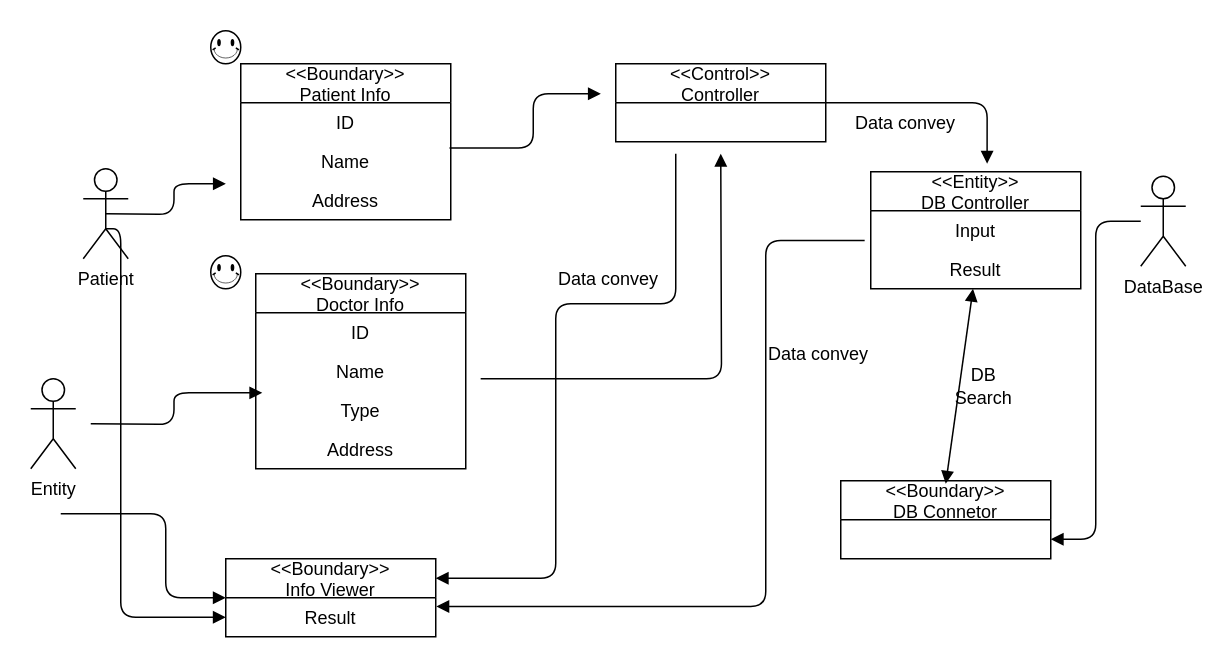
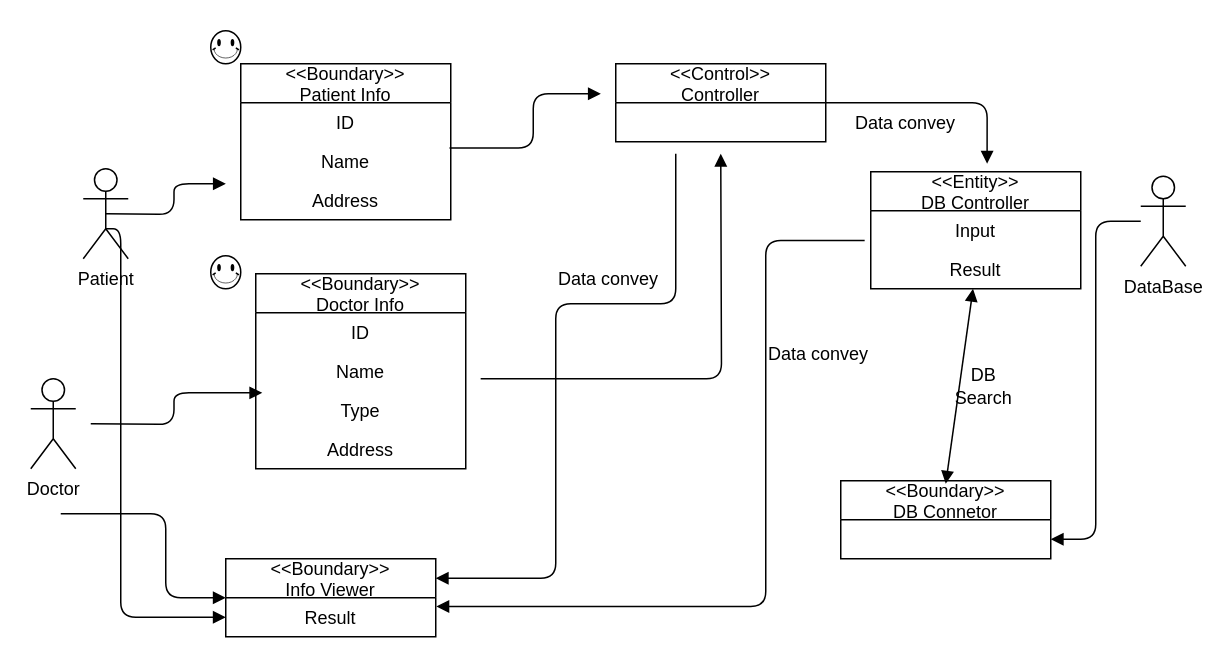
(54, 490) -> (54, 490)
